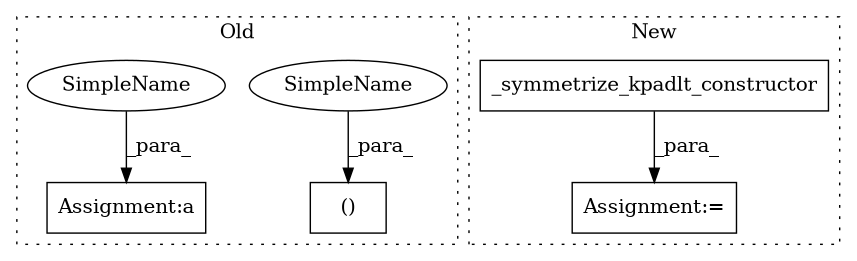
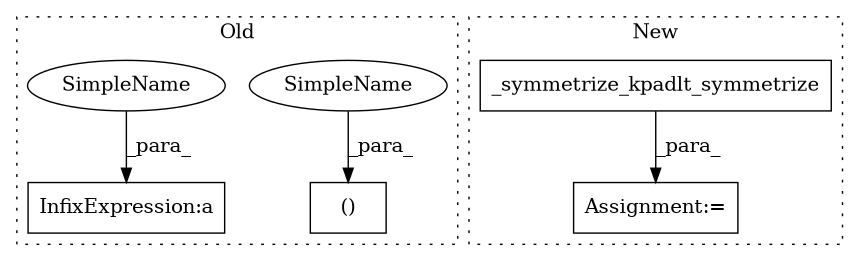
(654, 86) -> (656, 86)
(126, 208) -> (126, 208)
